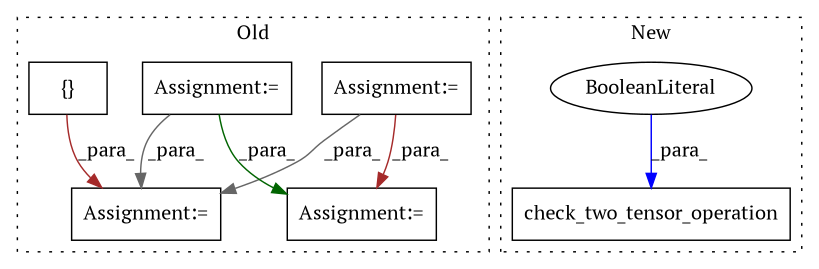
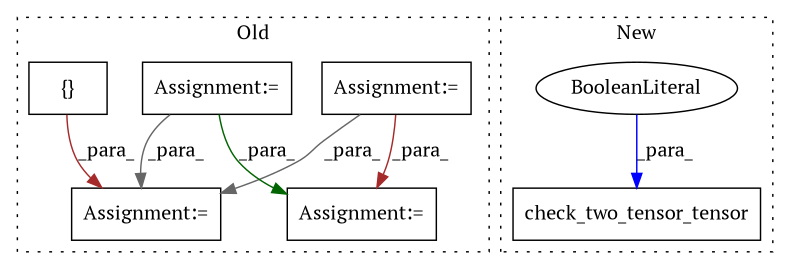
(651, 214) -> (637, 214)
